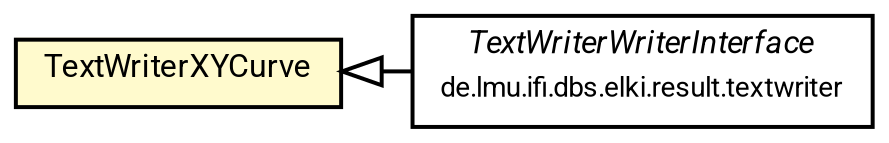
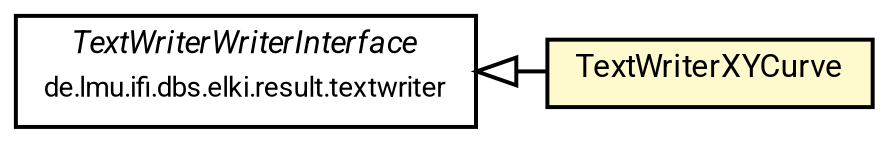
(397, 71) -> (532, 71)
